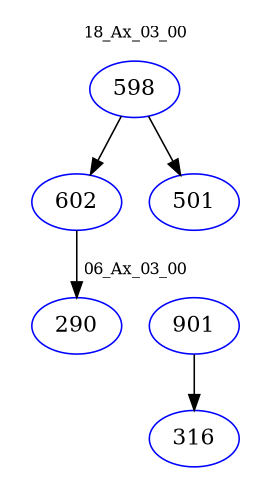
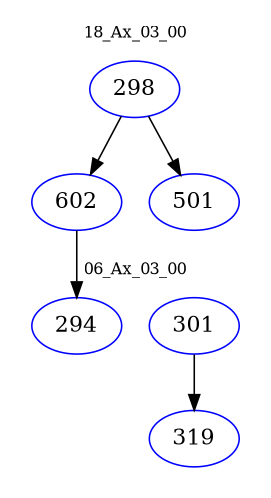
(135, 89) -> (135, 89)
(77, 326) -> (77, 326)
(194, 326) -> (194, 326)
(194, 439) -> (194, 439)
